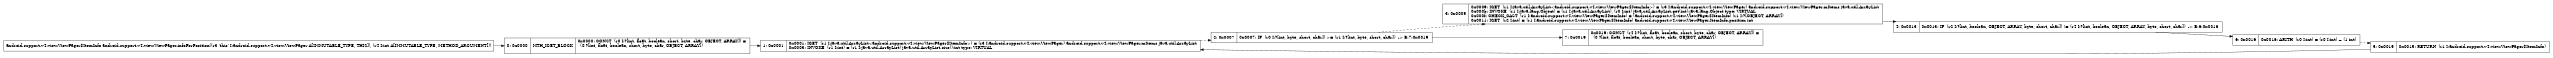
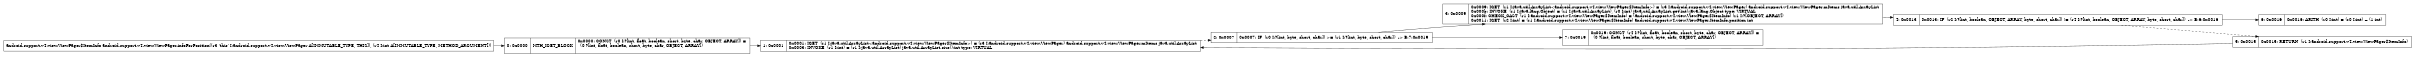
(1430, 28) -> (1430, 28)
(2364, 43) -> (2189, 31)
